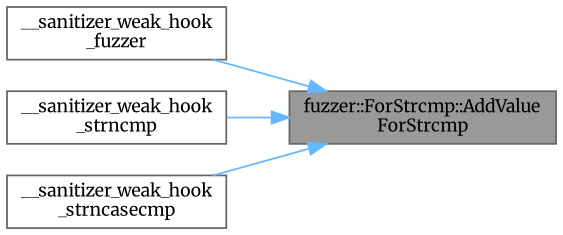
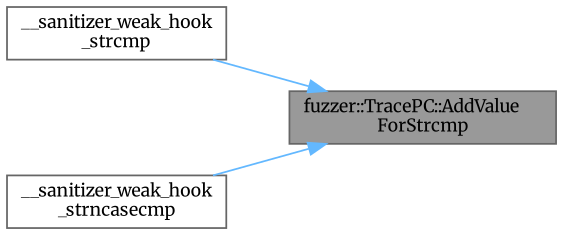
(117, 33) -> (117, 33)
(117, 118) -> none
(423, 118) -> (423, 118)
